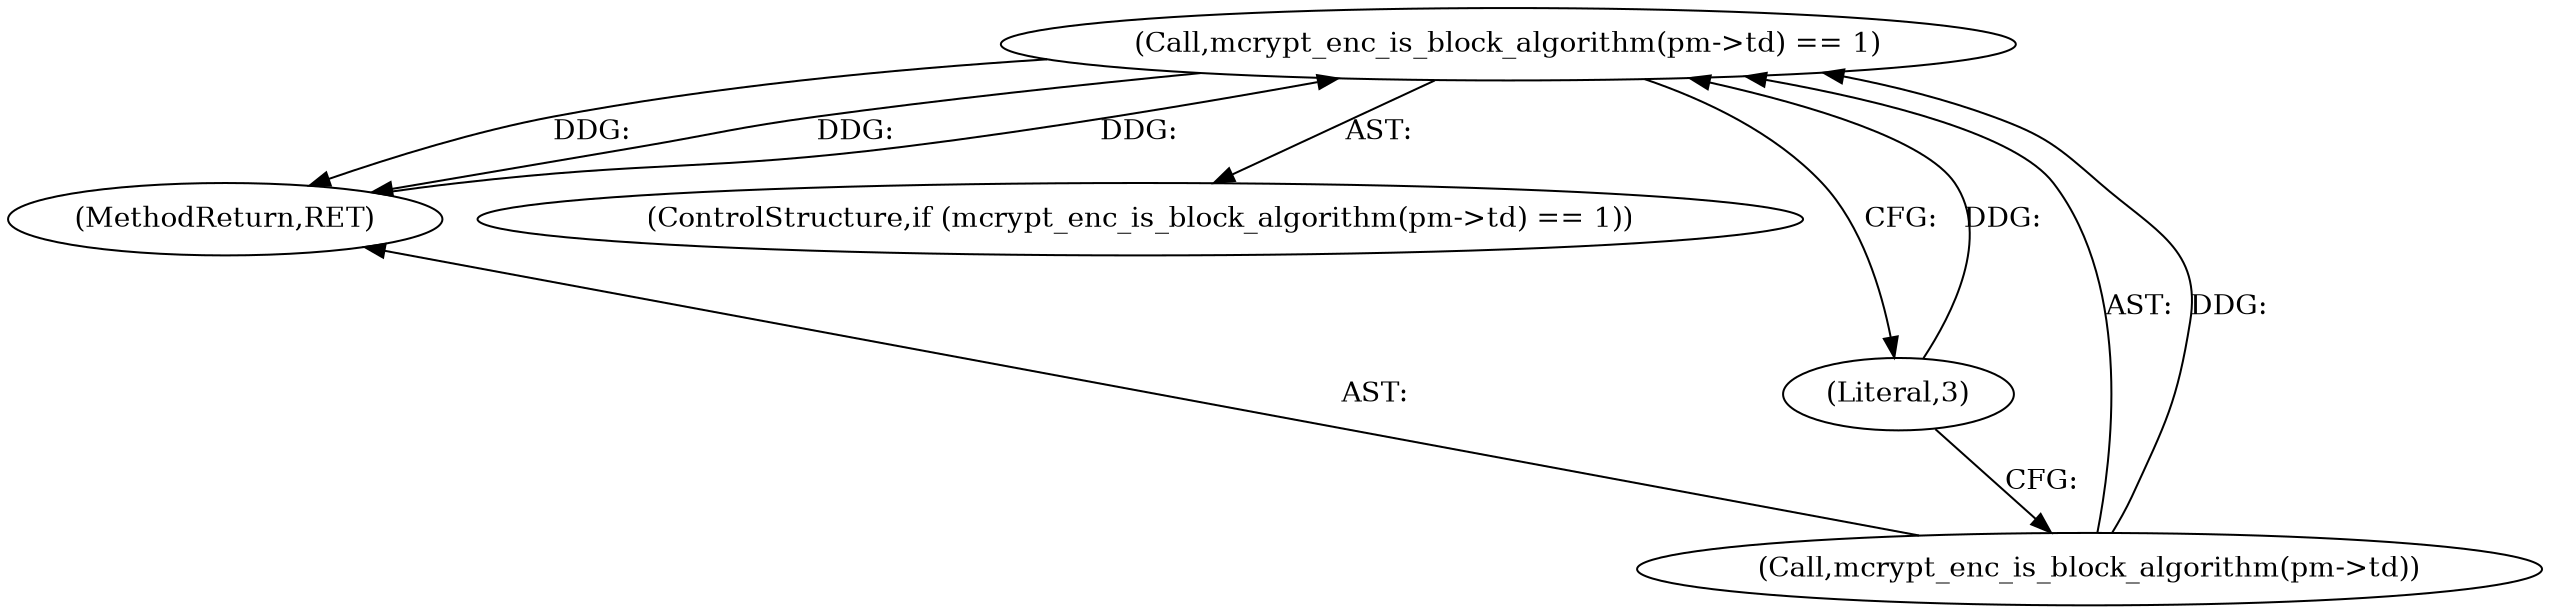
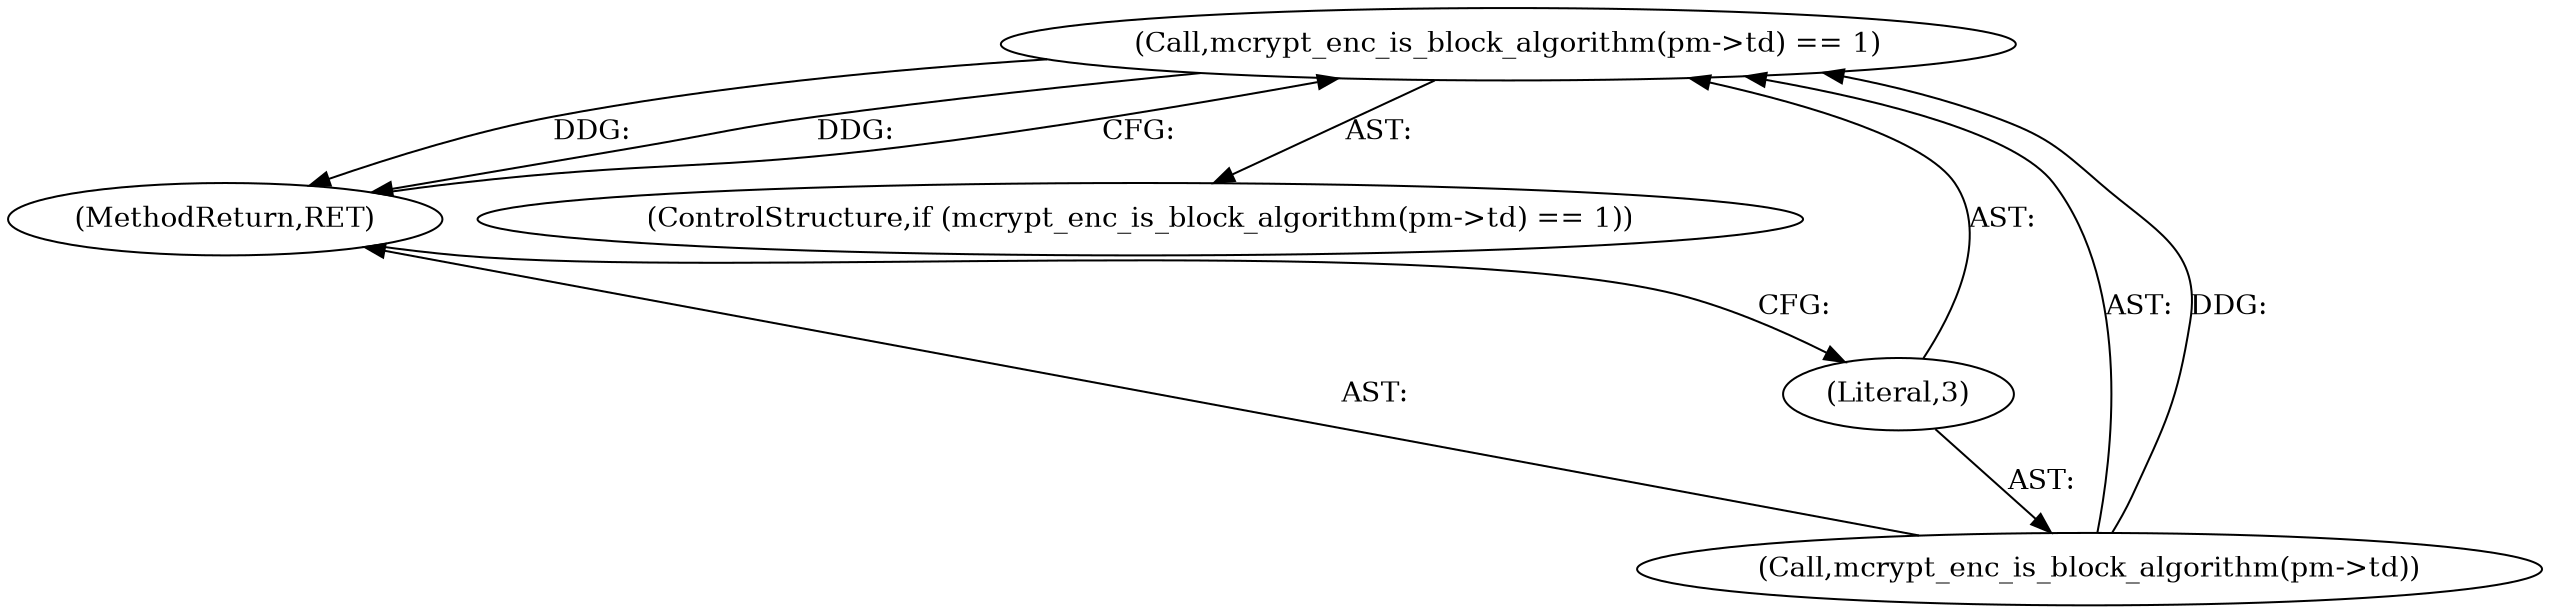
(1143, 132) -> (1143, 132)
(1809, 170) -> (1107, 261)
(2007, 219) -> (2007, 219)
(2046, 482) -> (2046, 482)
